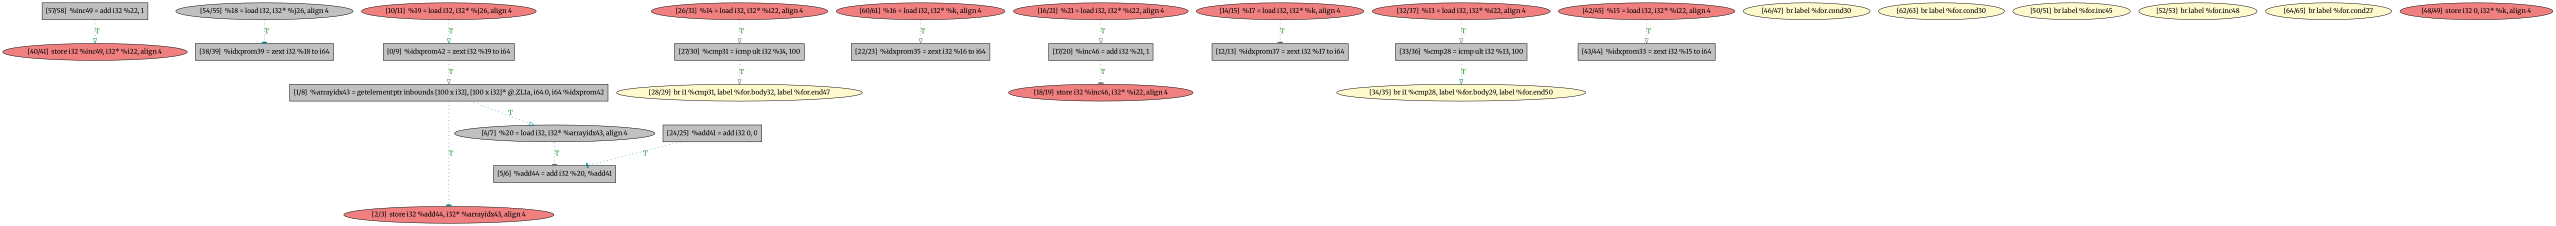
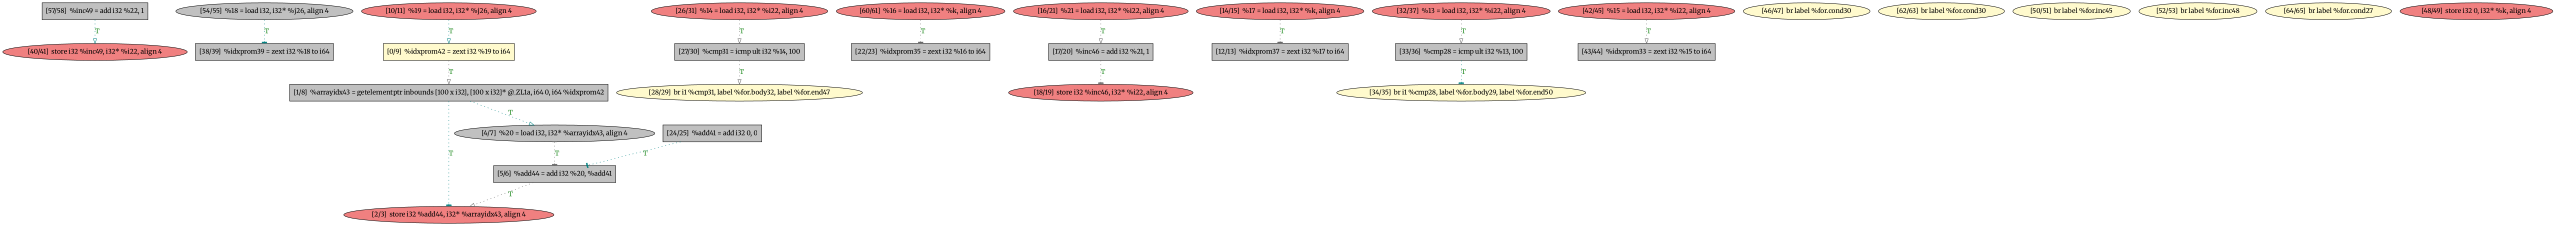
(921, 29) -> (921, 29)
(449, 52) -> (449, 52)
(1461, 71) -> (1461, 71)
none -> (504, 194)
